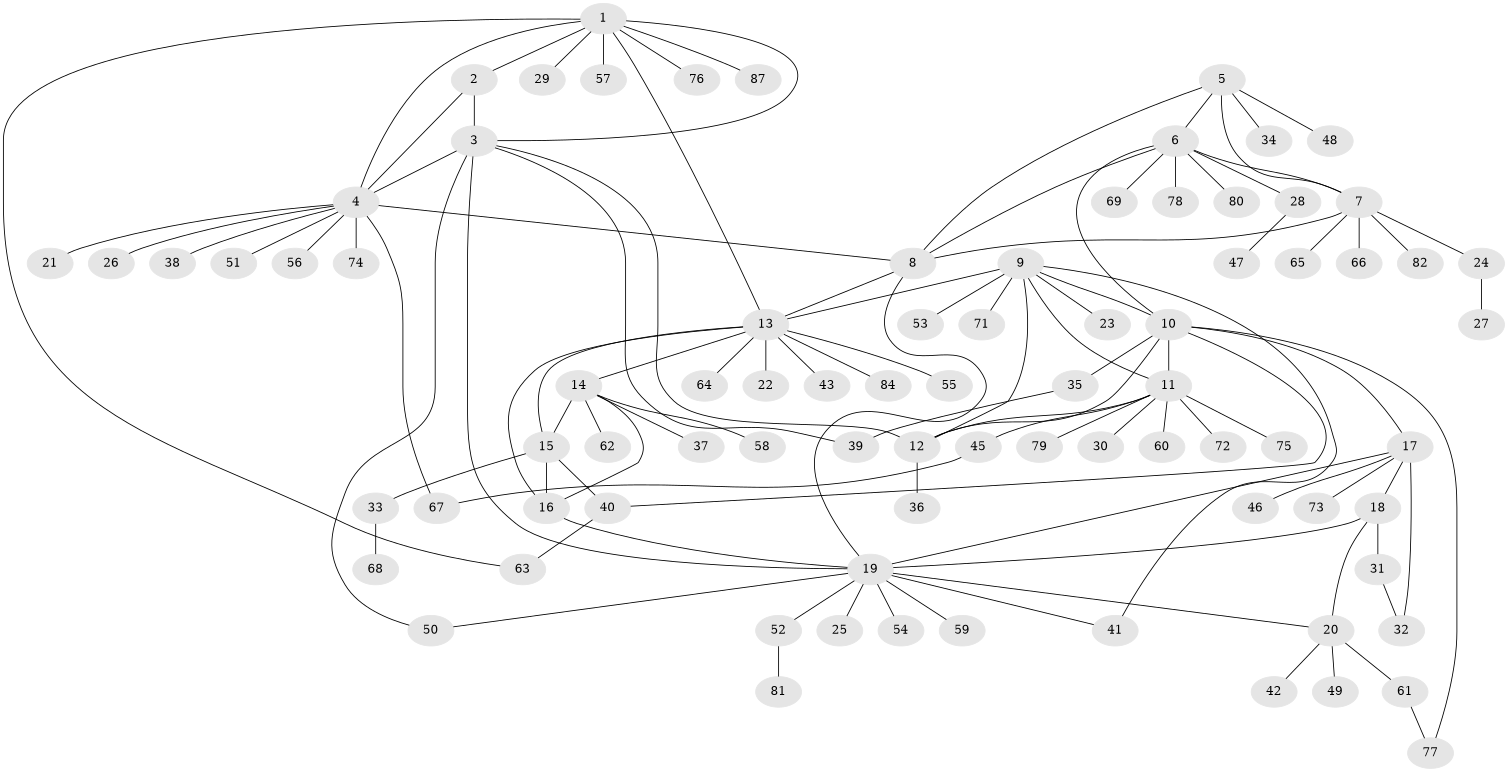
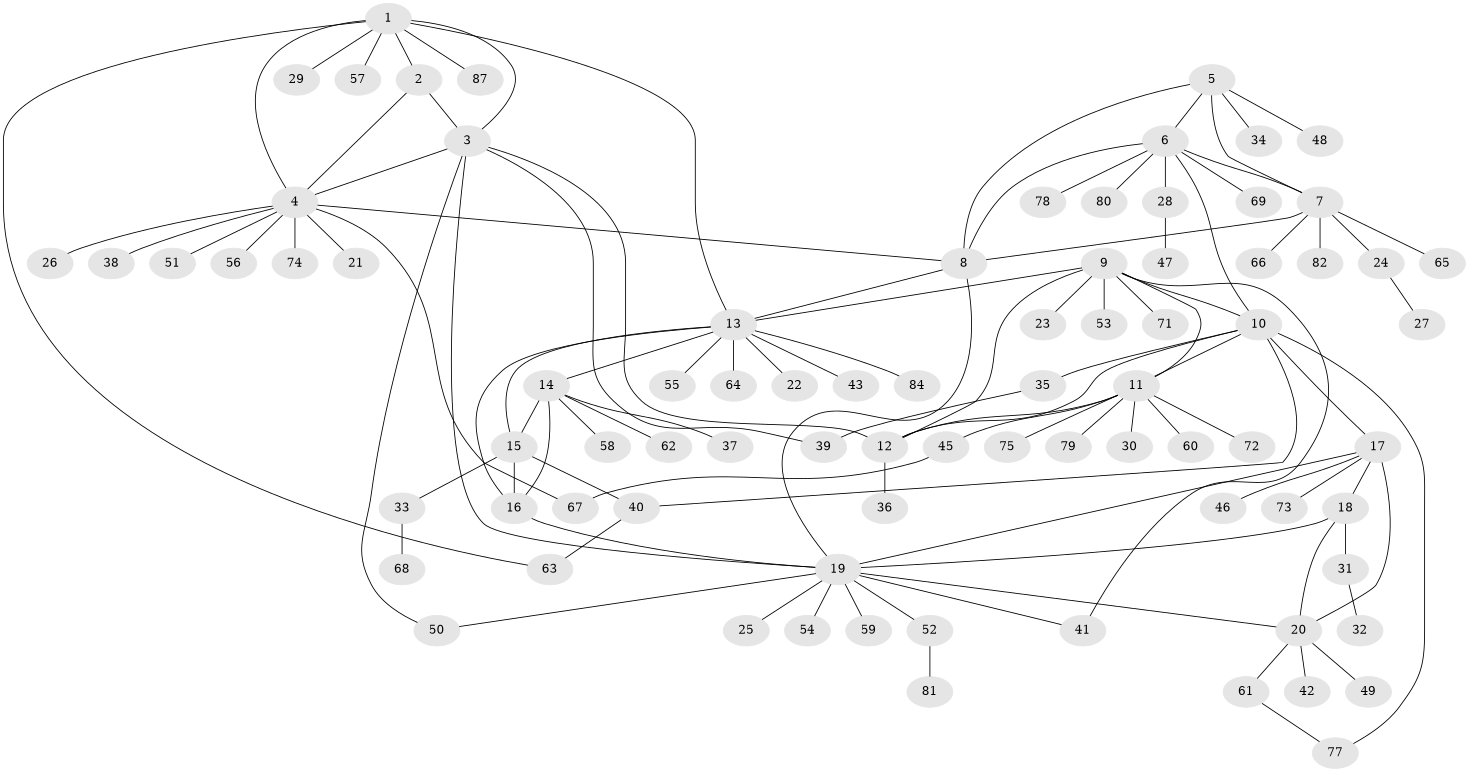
(697, 80) -> none
(1411, 539) -> (1386, 559)
